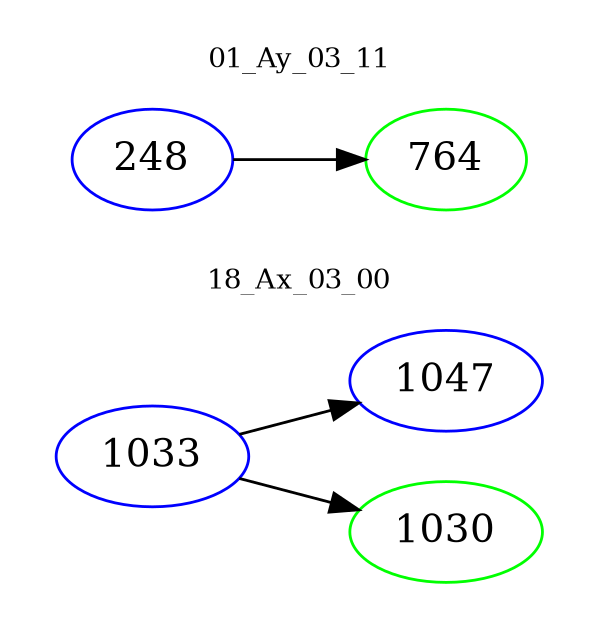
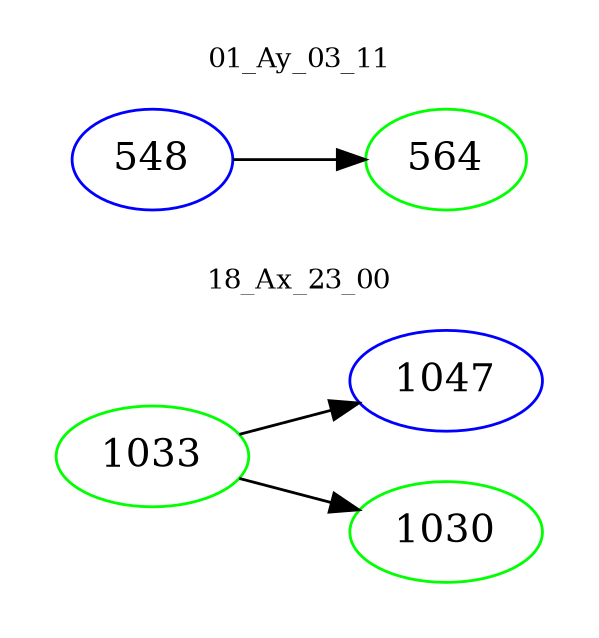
(152, 160) -> (152, 160)
(446, 160) -> (446, 160)
(299, 281) -> (299, 281)
(152, 456) -> (152, 456)
